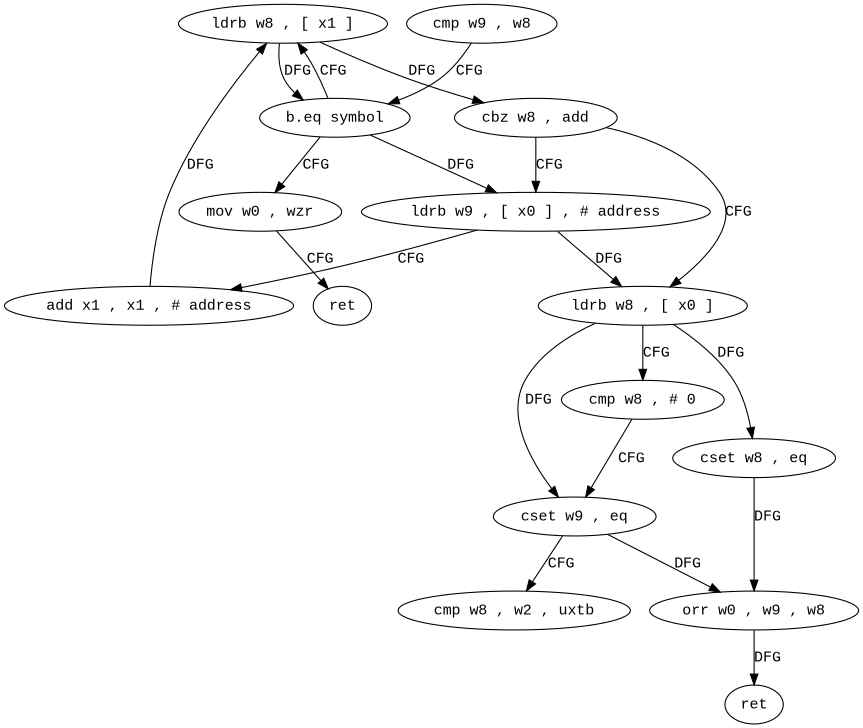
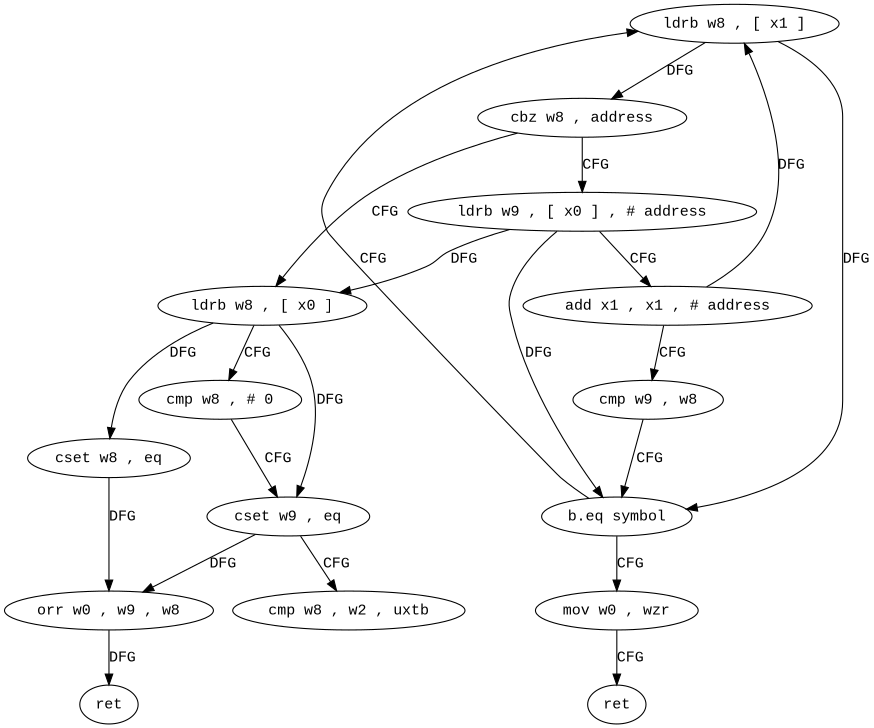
(536, 118) -> (582, 118)
(428, 162) -> (524, 360)
none -> (659, 347)
